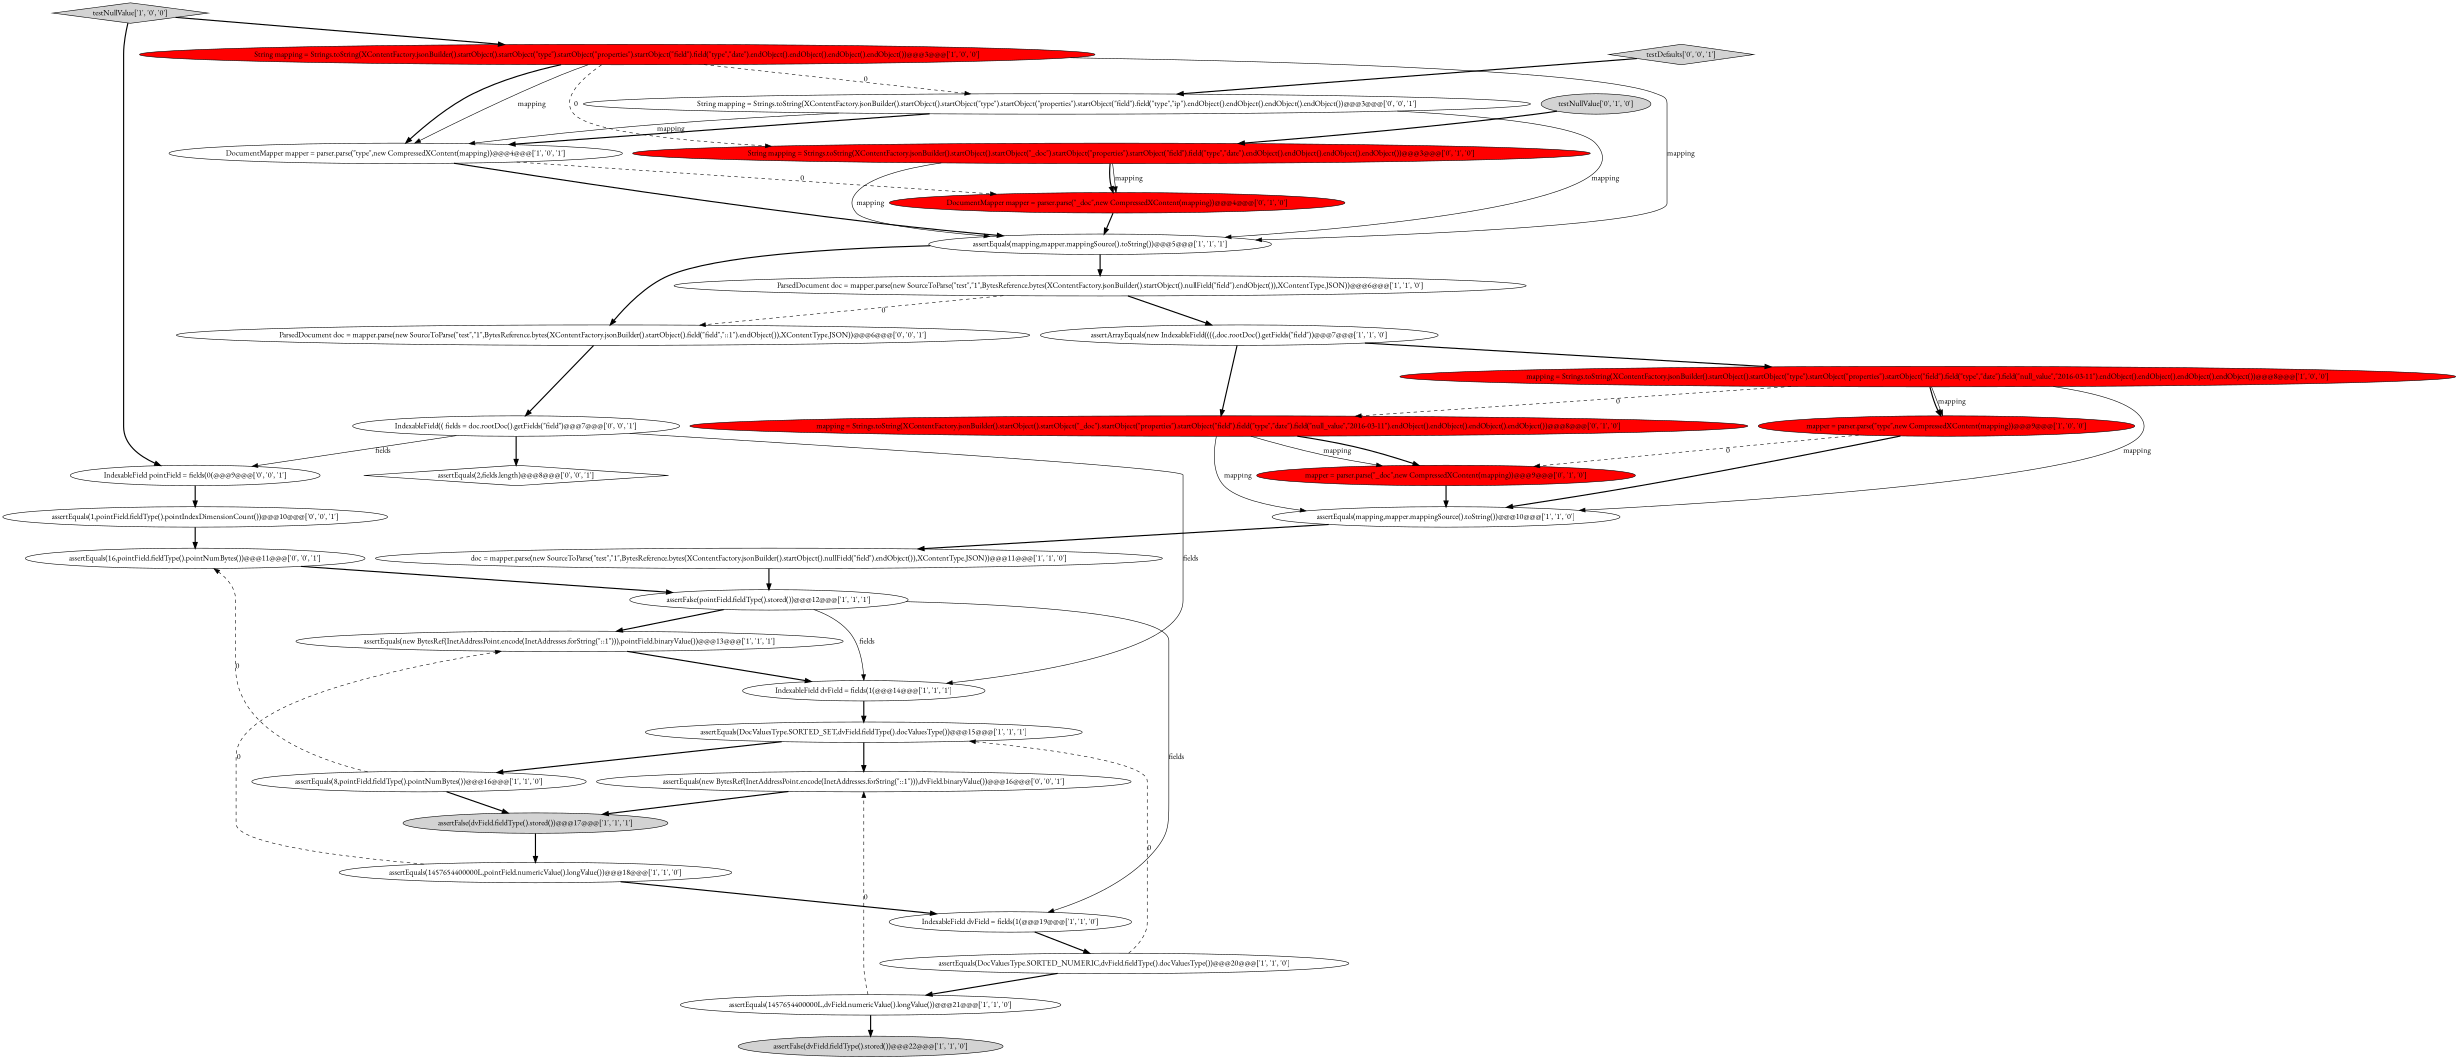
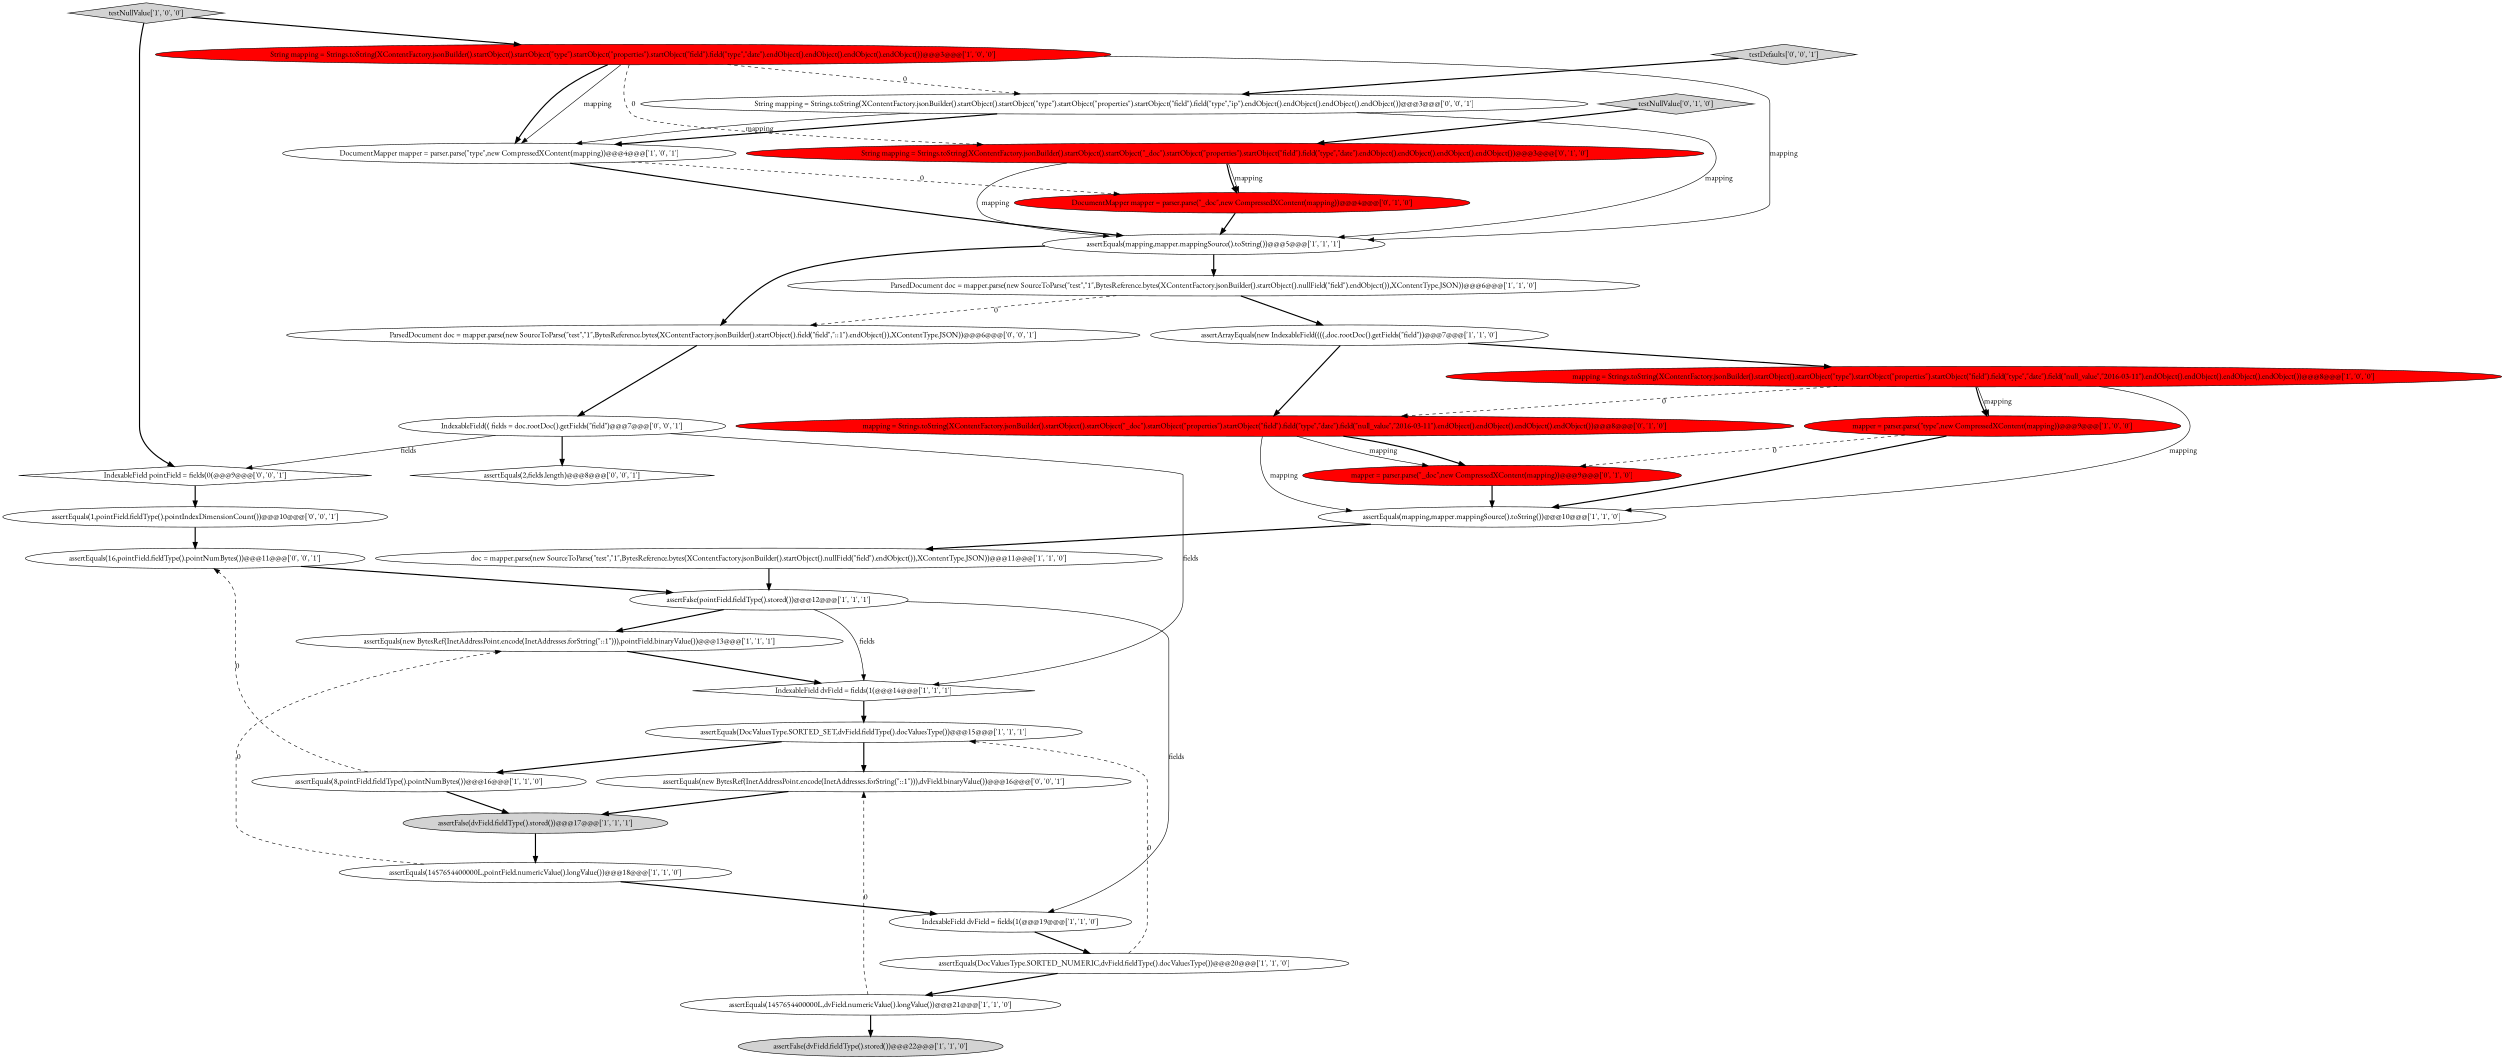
(1596, 104) -> (1676, 104)
(195, 475) -> (195, 475)
(864, 691) -> (864, 691)
